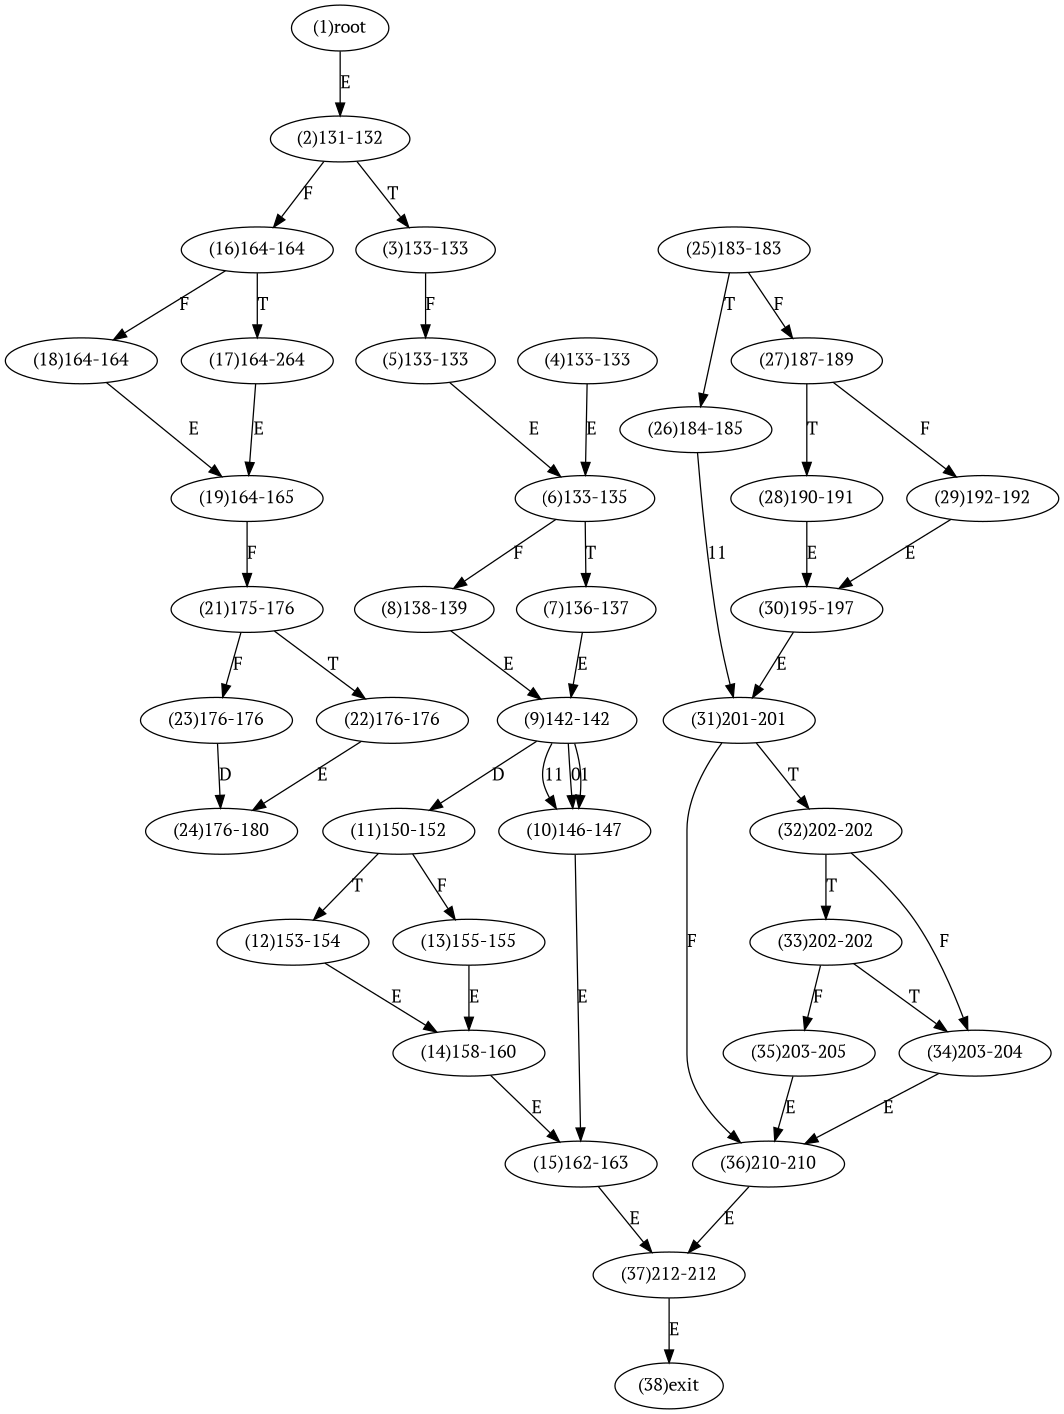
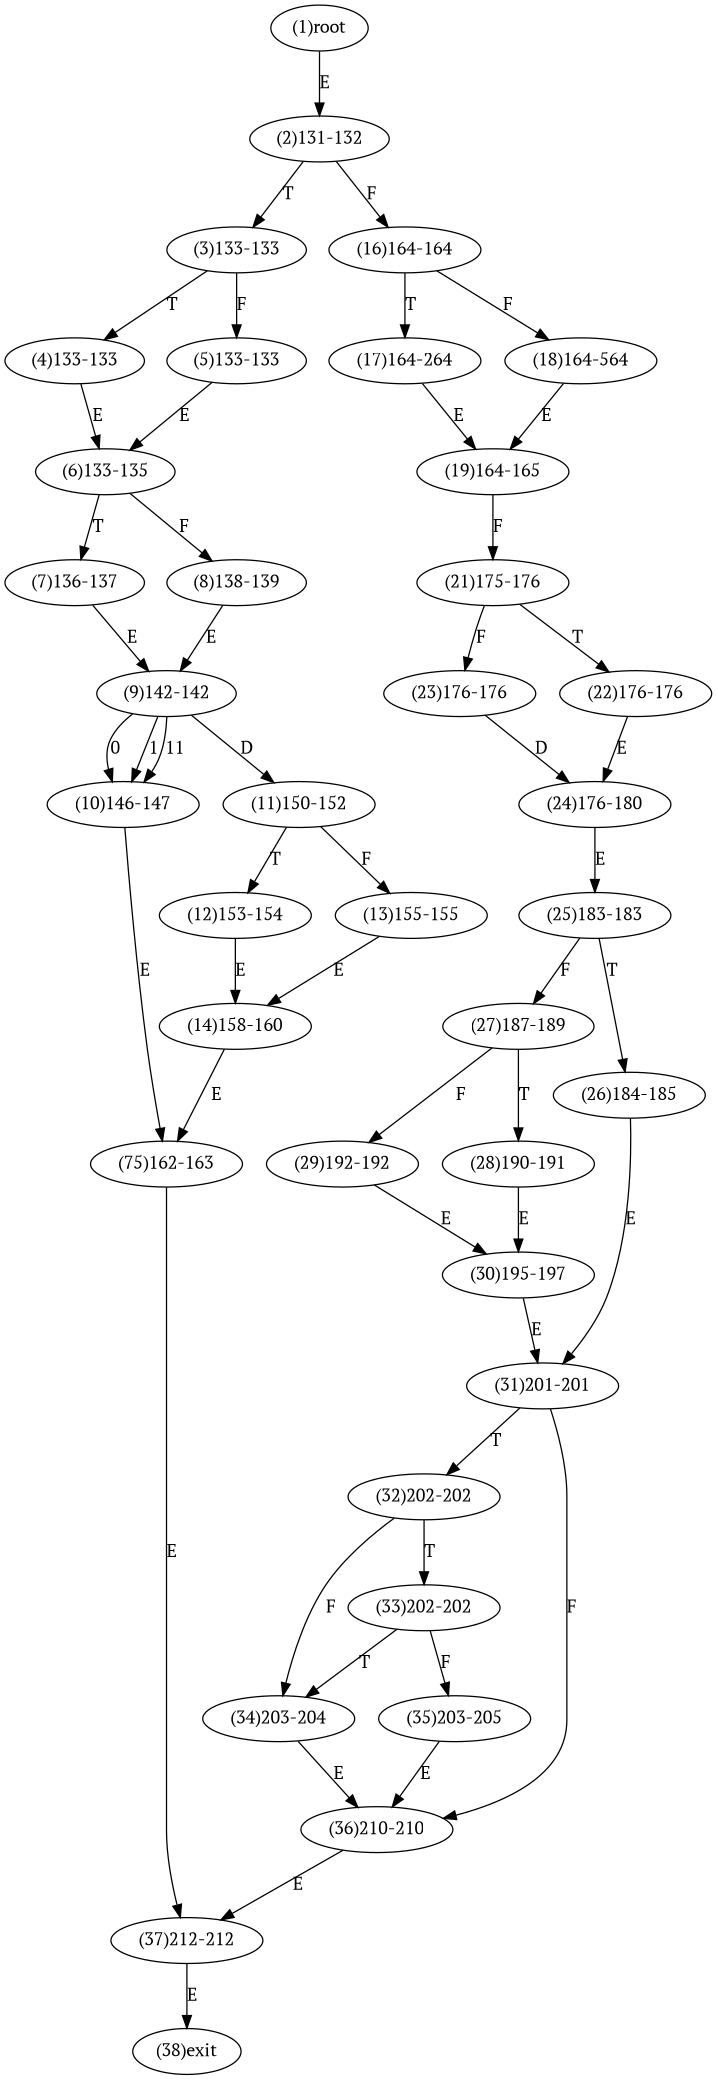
none -> (161, 302)
(81, 361) -> (581, 361)
(718, 554) -> (631, 1220)
none -> (595, 854)
(581, 1164) -> (167, 1164)
